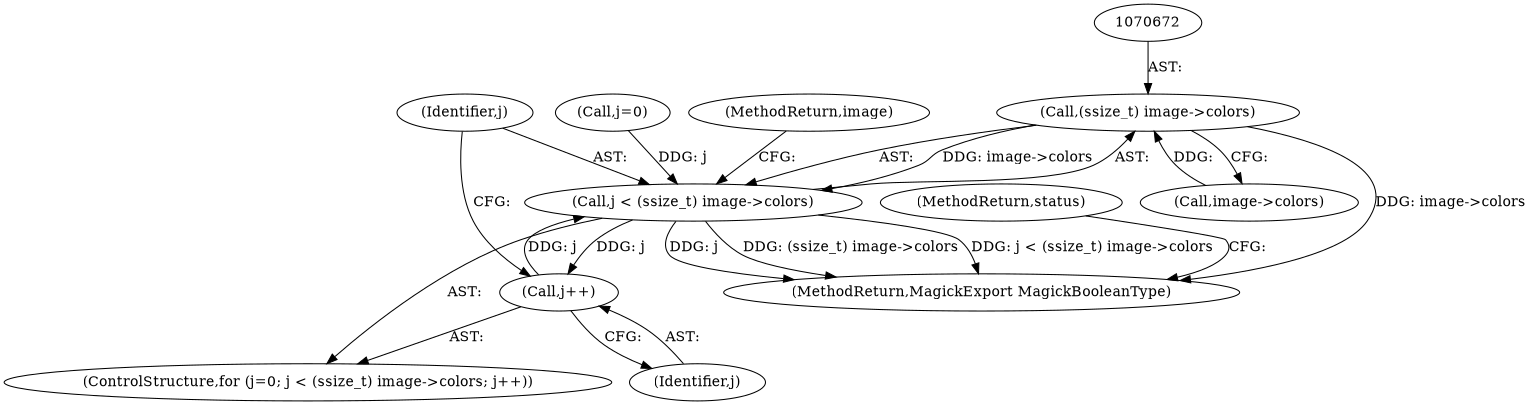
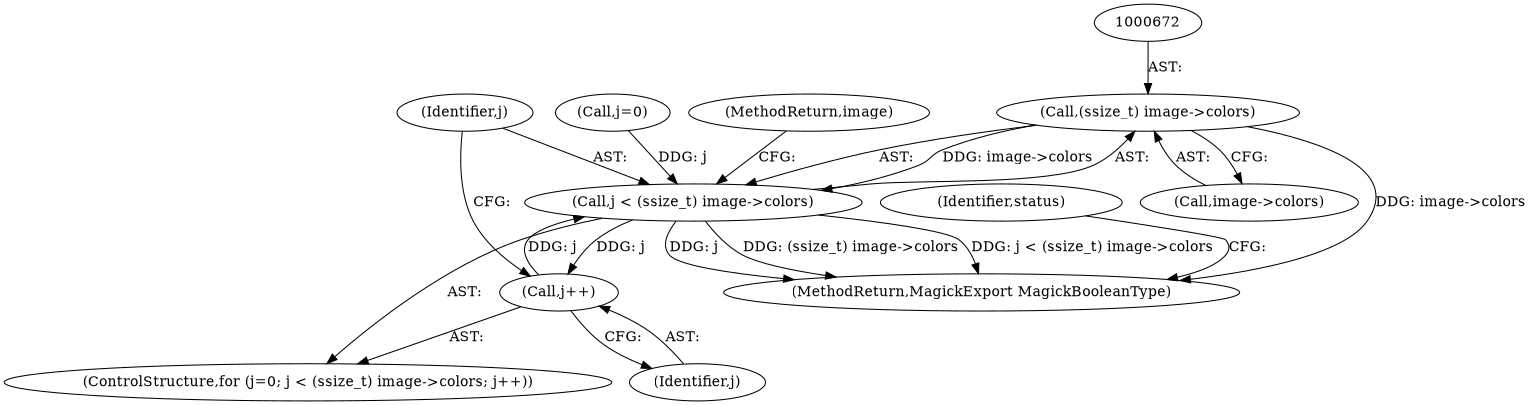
(1148, 23) -> (1148, 23)
(1196, 158) -> (1196, 158)
(1001, 203) -> (1001, 203)
